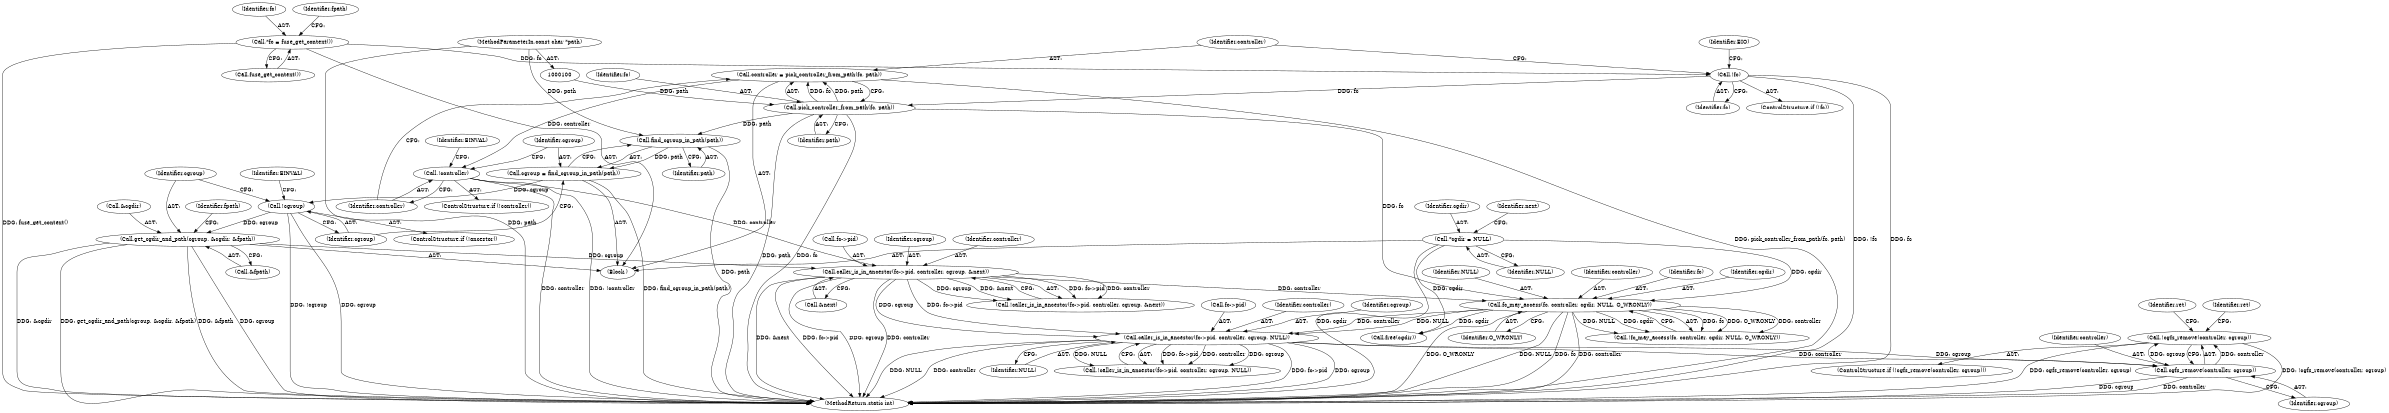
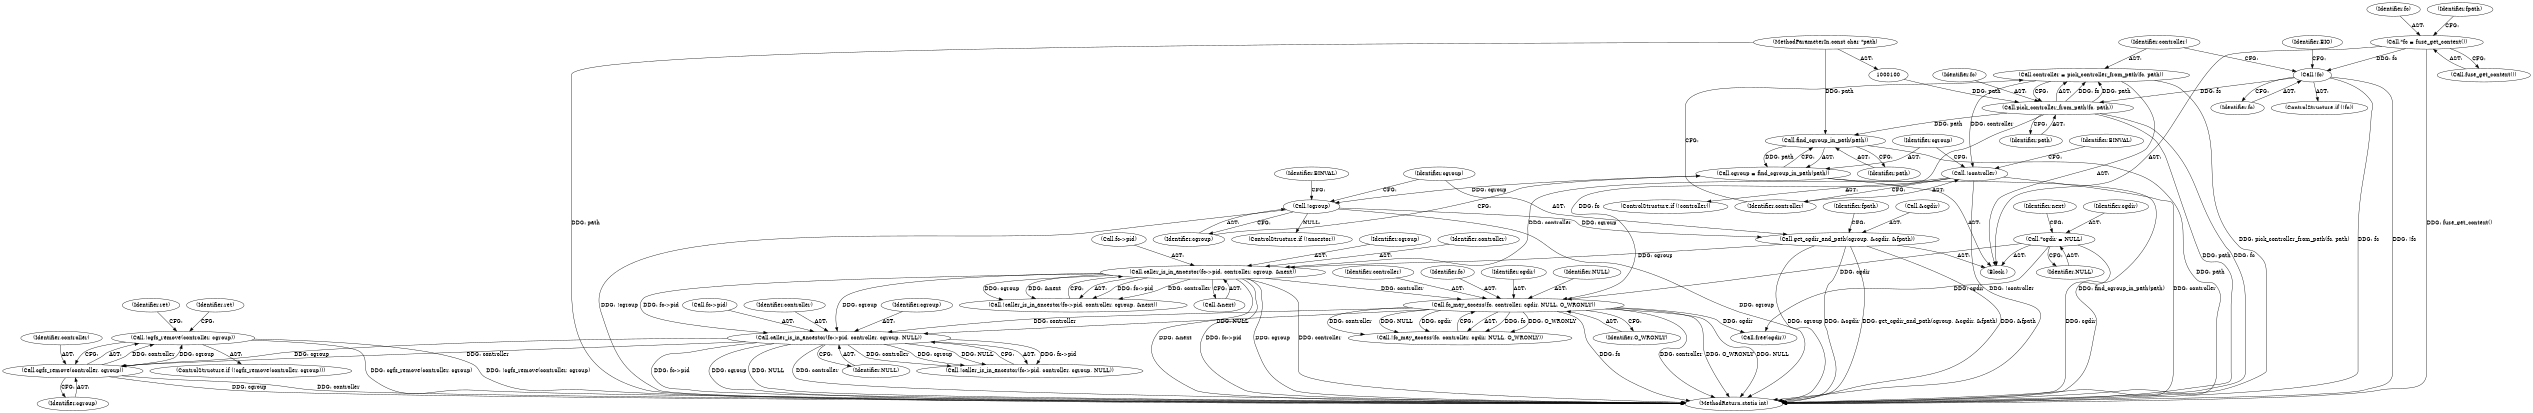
(396, 223) -> (1313, 223)
(253, 272) -> none
